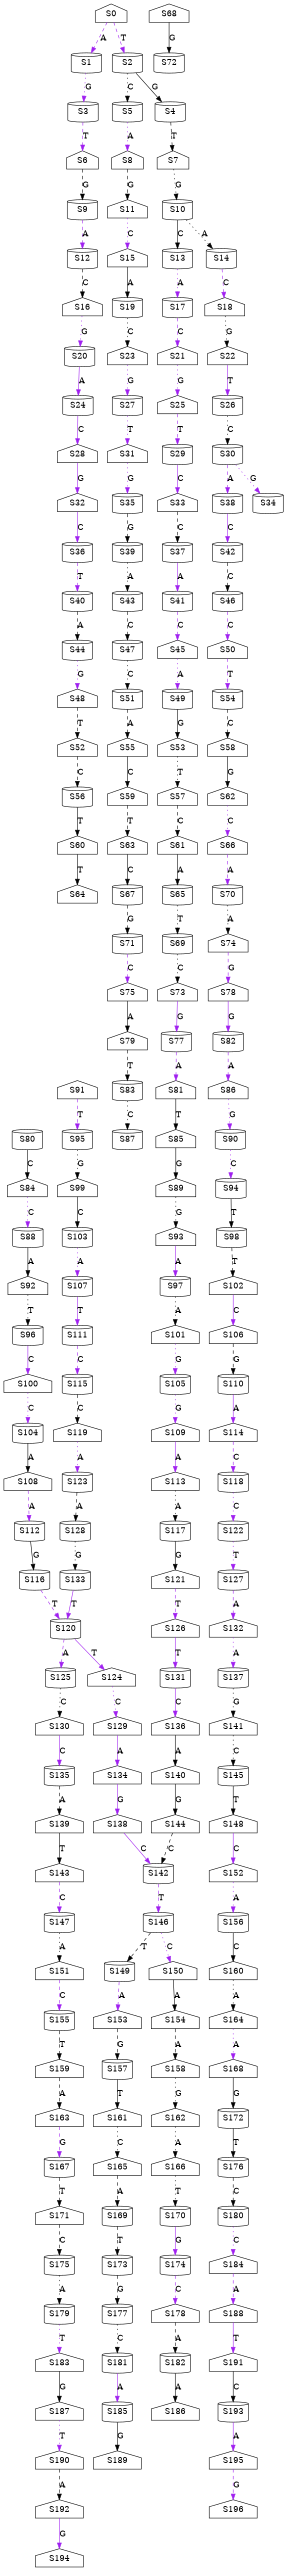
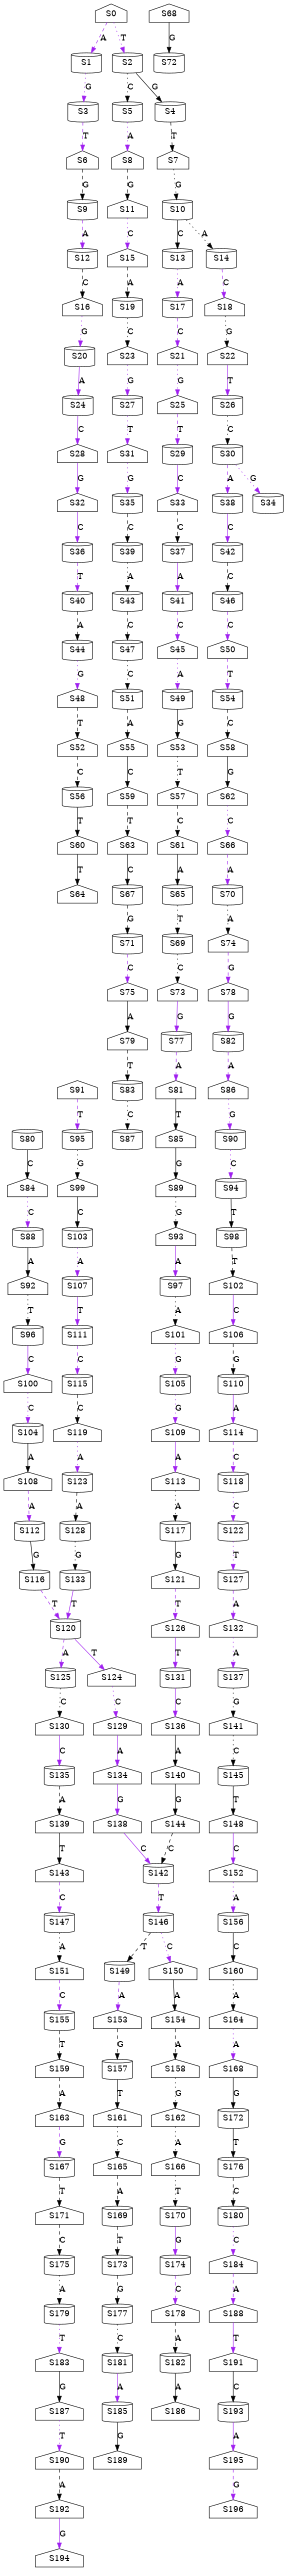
(118, 35) -> (118, 35)
(127, 279) -> (127, 279)
(131, 528) -> (131, 528)
